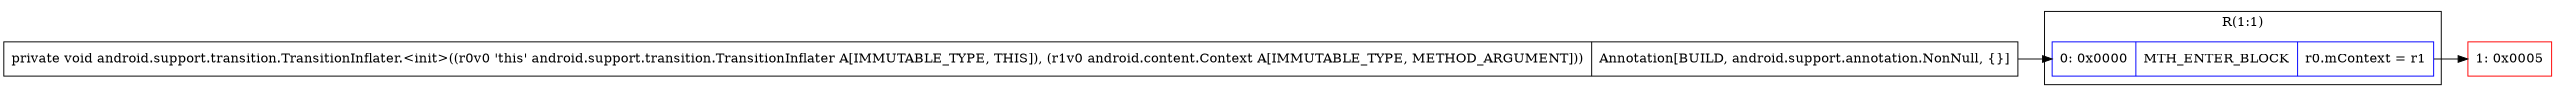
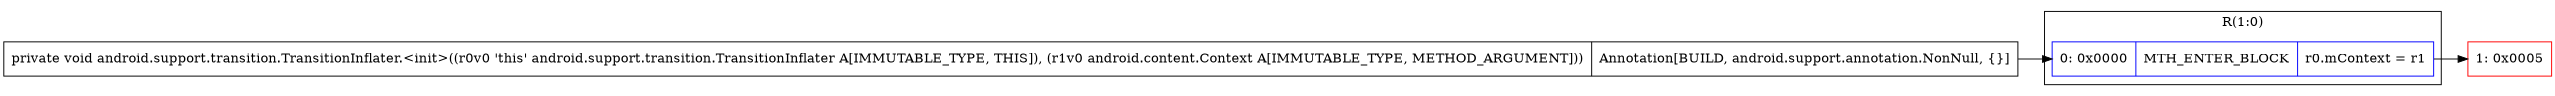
(2243, 22) -> (2243, 22)
